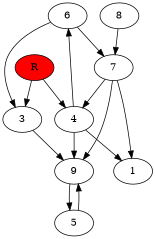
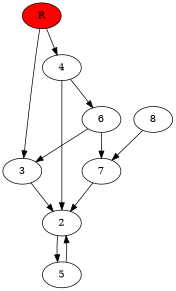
(96, 91) -> none
(74, 171) -> (62, 223)
(133, 171) -> none
